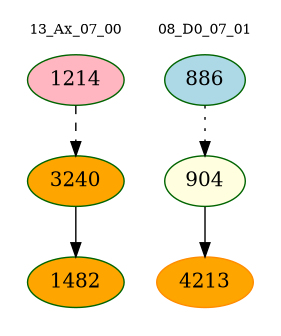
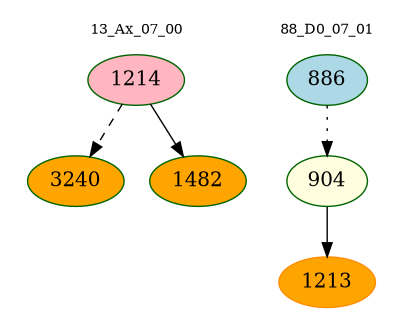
(205, 30) -> (327, 30)
(76, 225) -> (163, 124)
(205, 282) -> (327, 282)
